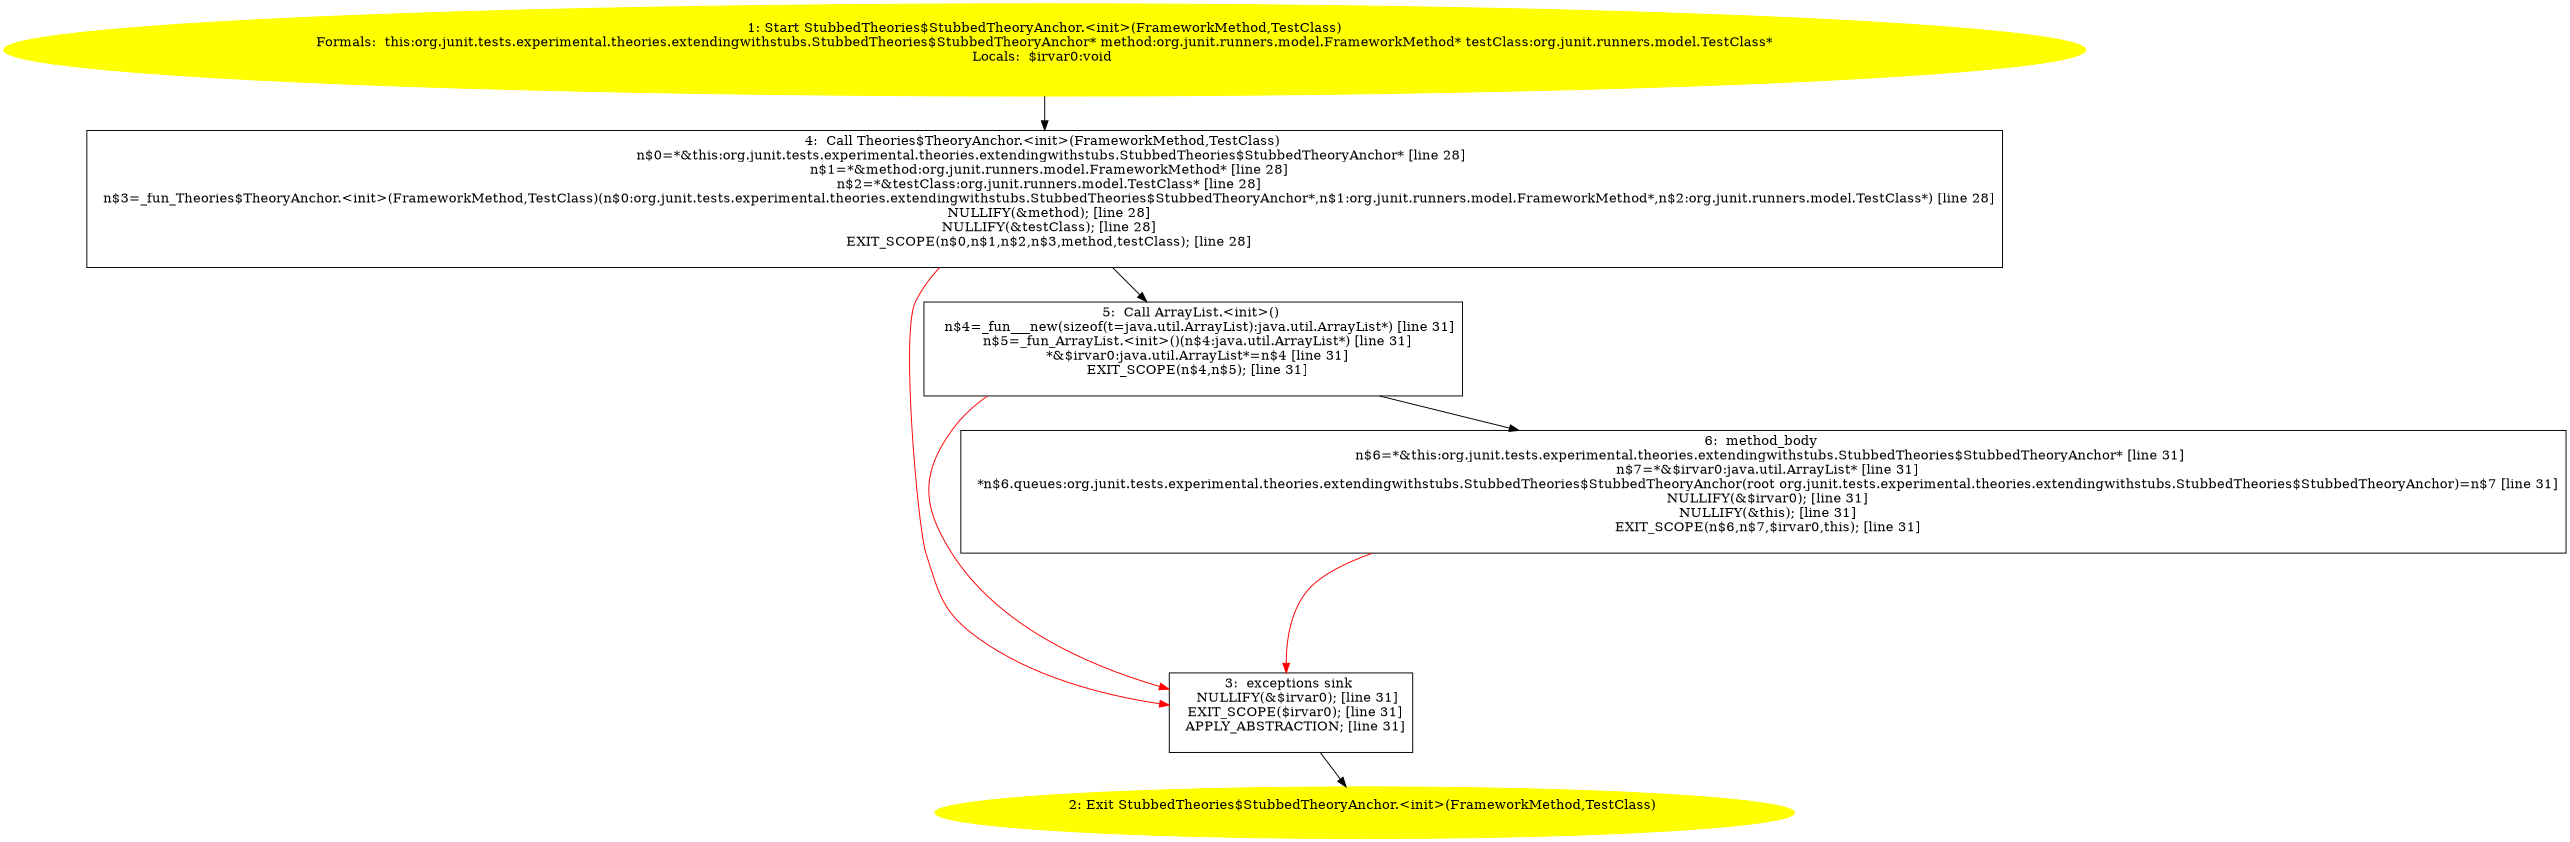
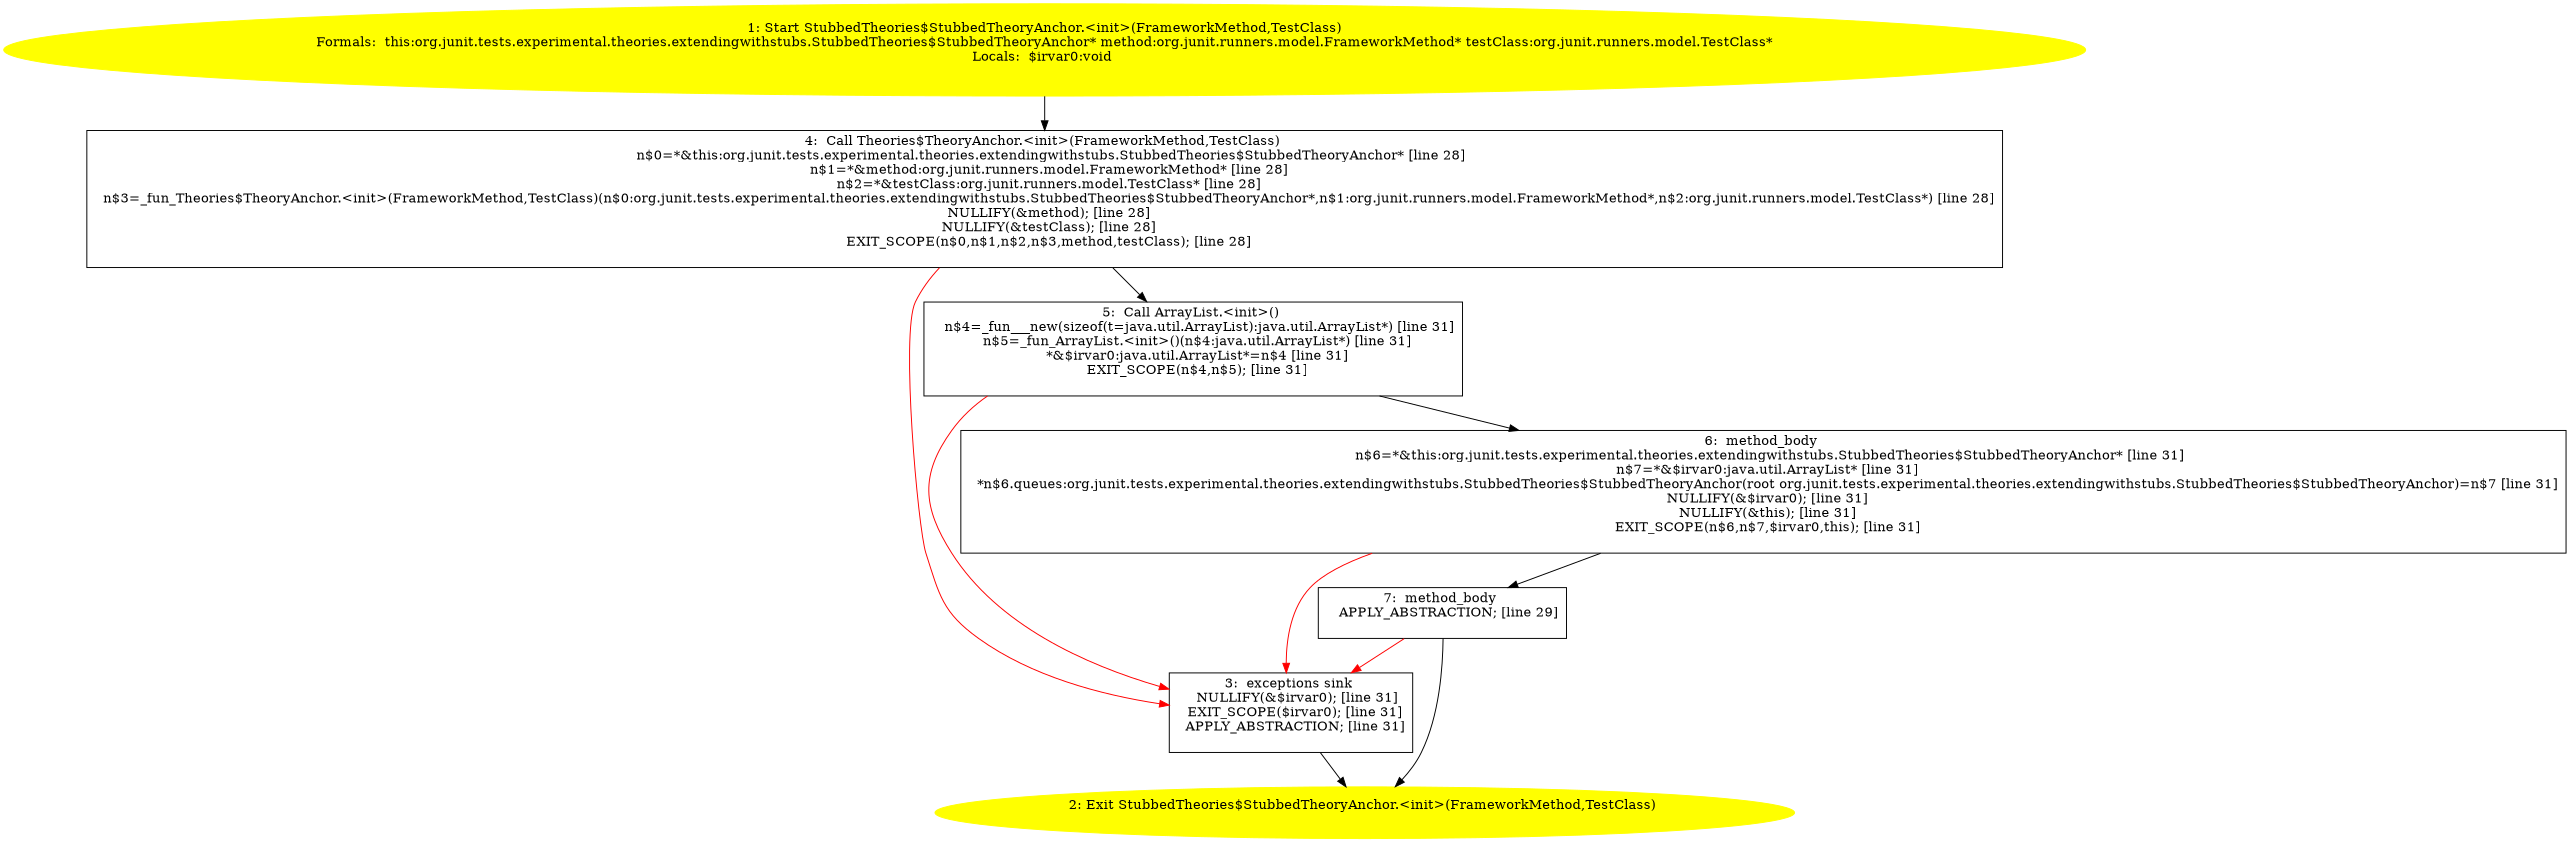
none -> (1442, 613)
